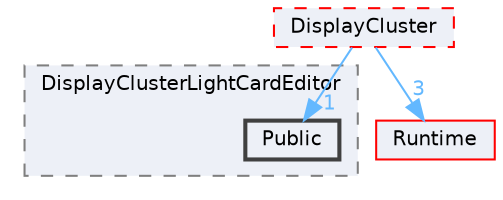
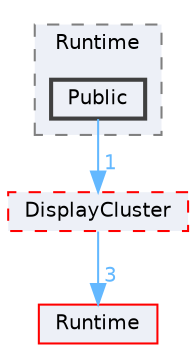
(332, 78) -> (98, 148)
(191, 85) -> (98, 44)
